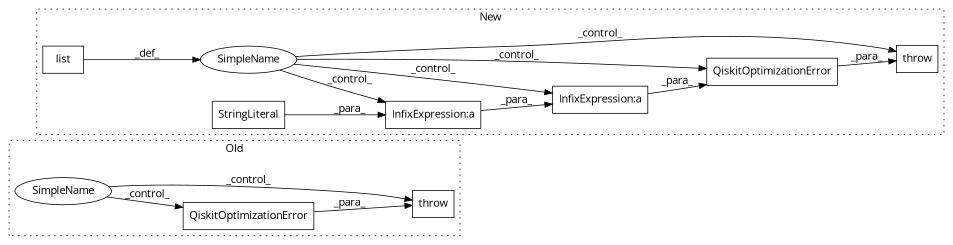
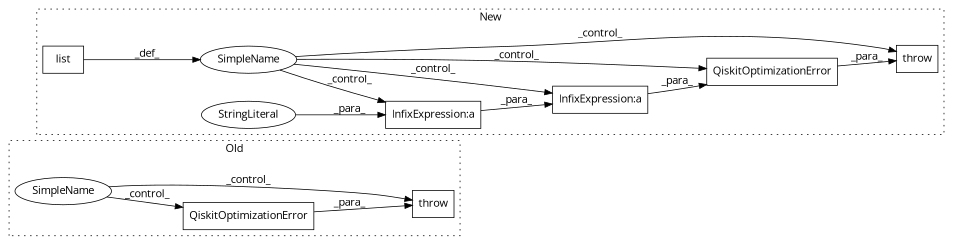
(248, 115) -> (248, 115)
